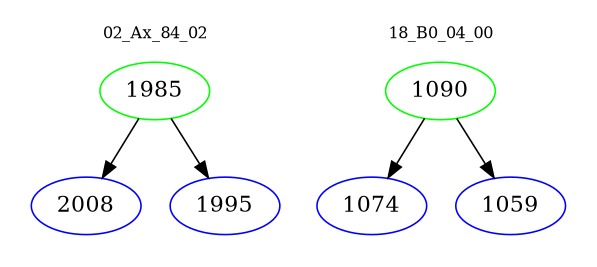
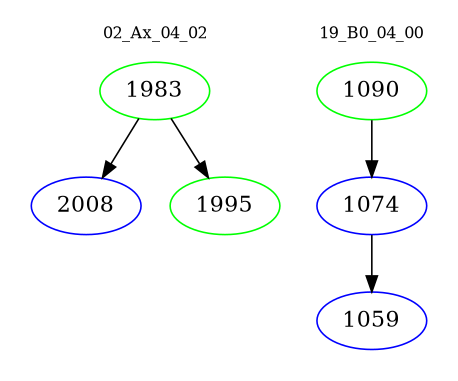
(156, 34) -> (156, 34)
(441, 34) -> (372, 34)
(155, 91) -> (155, 91)
(471, 141) -> (372, 255)
(225, 206) -> (225, 206)
